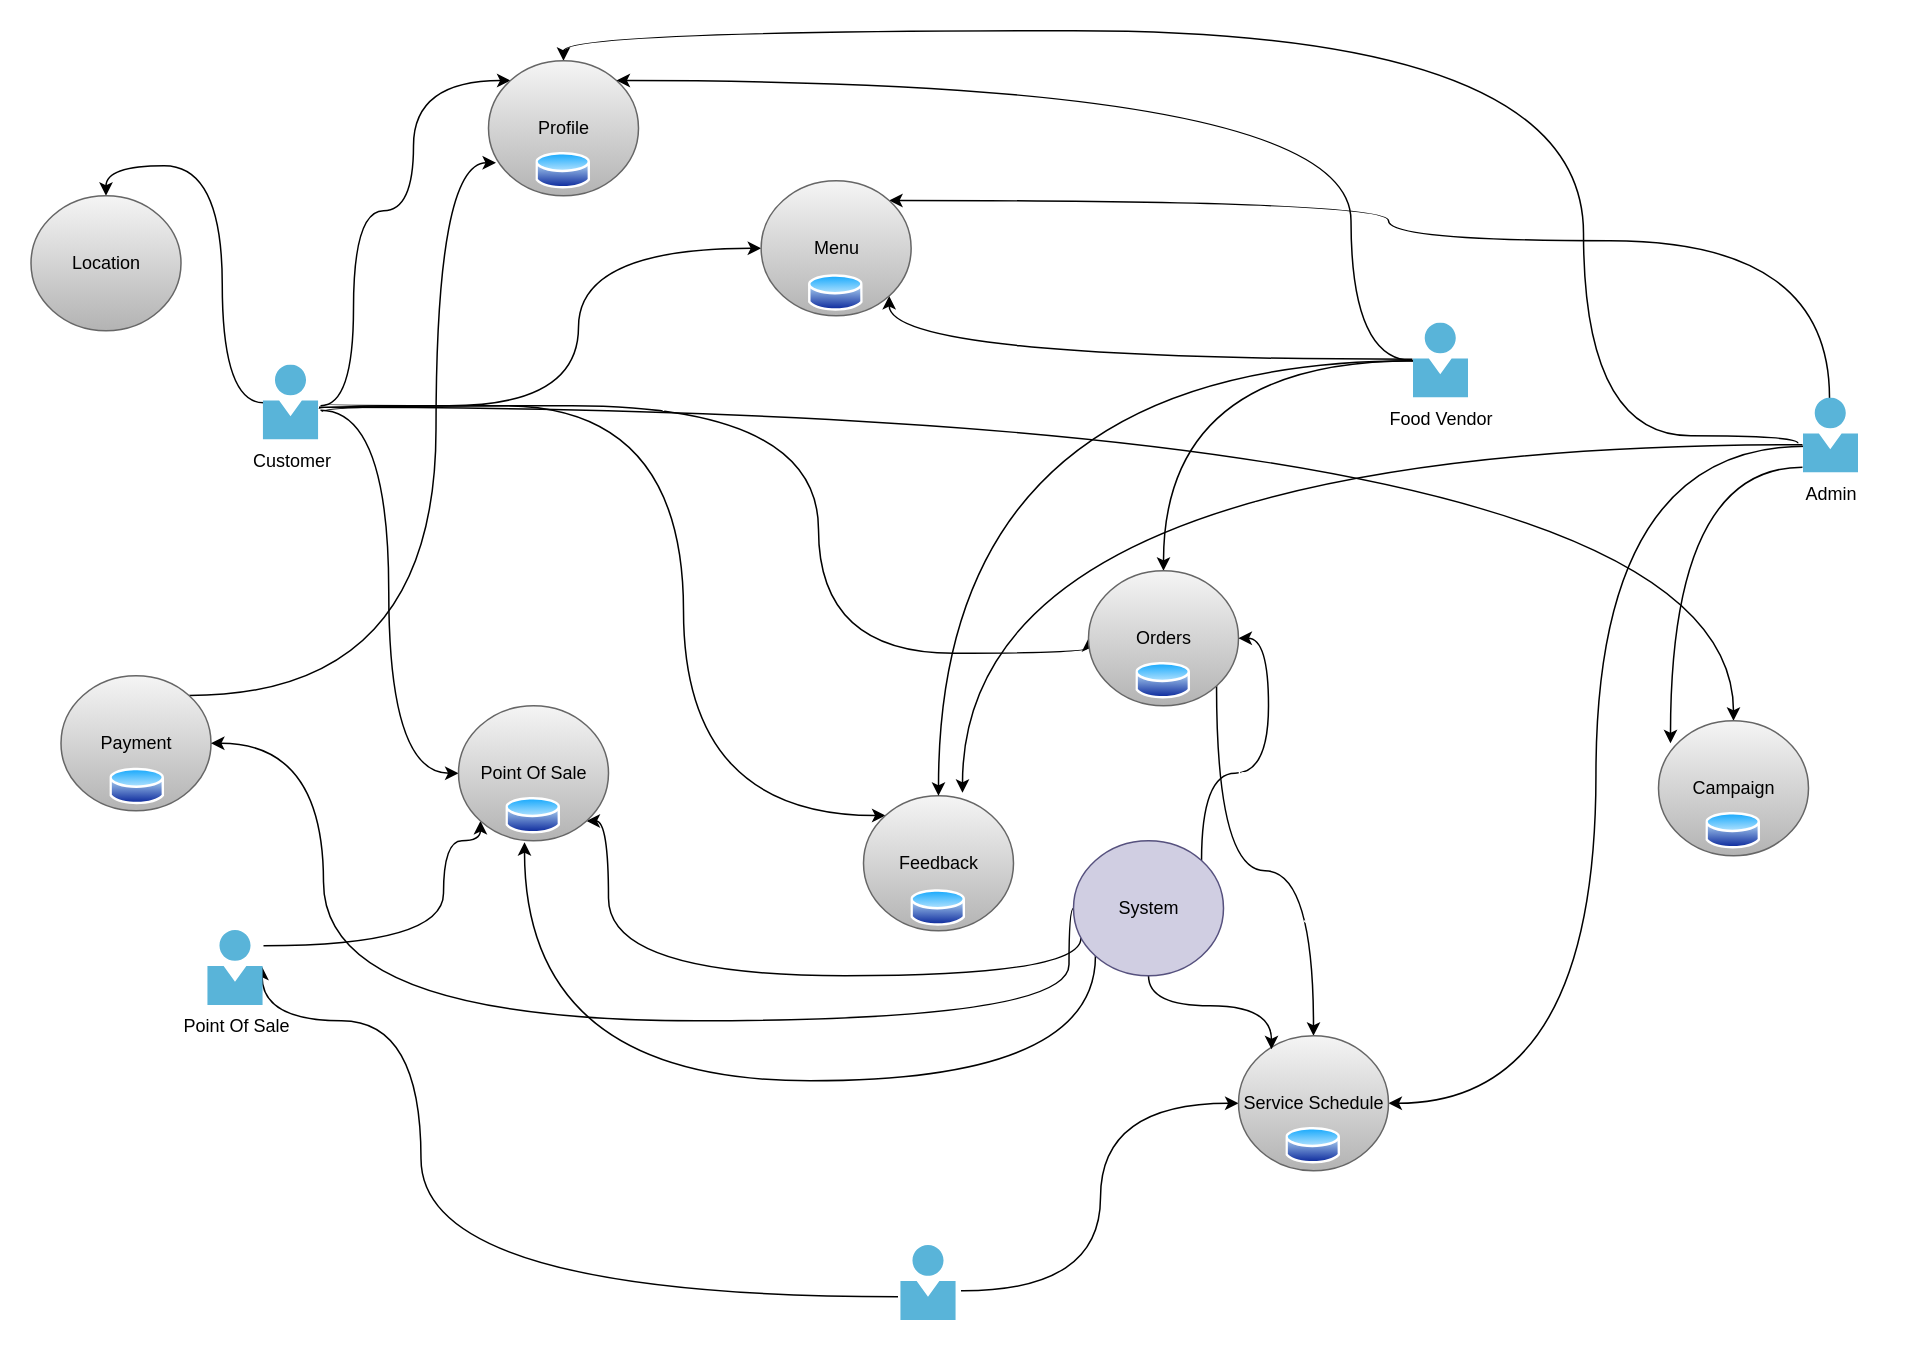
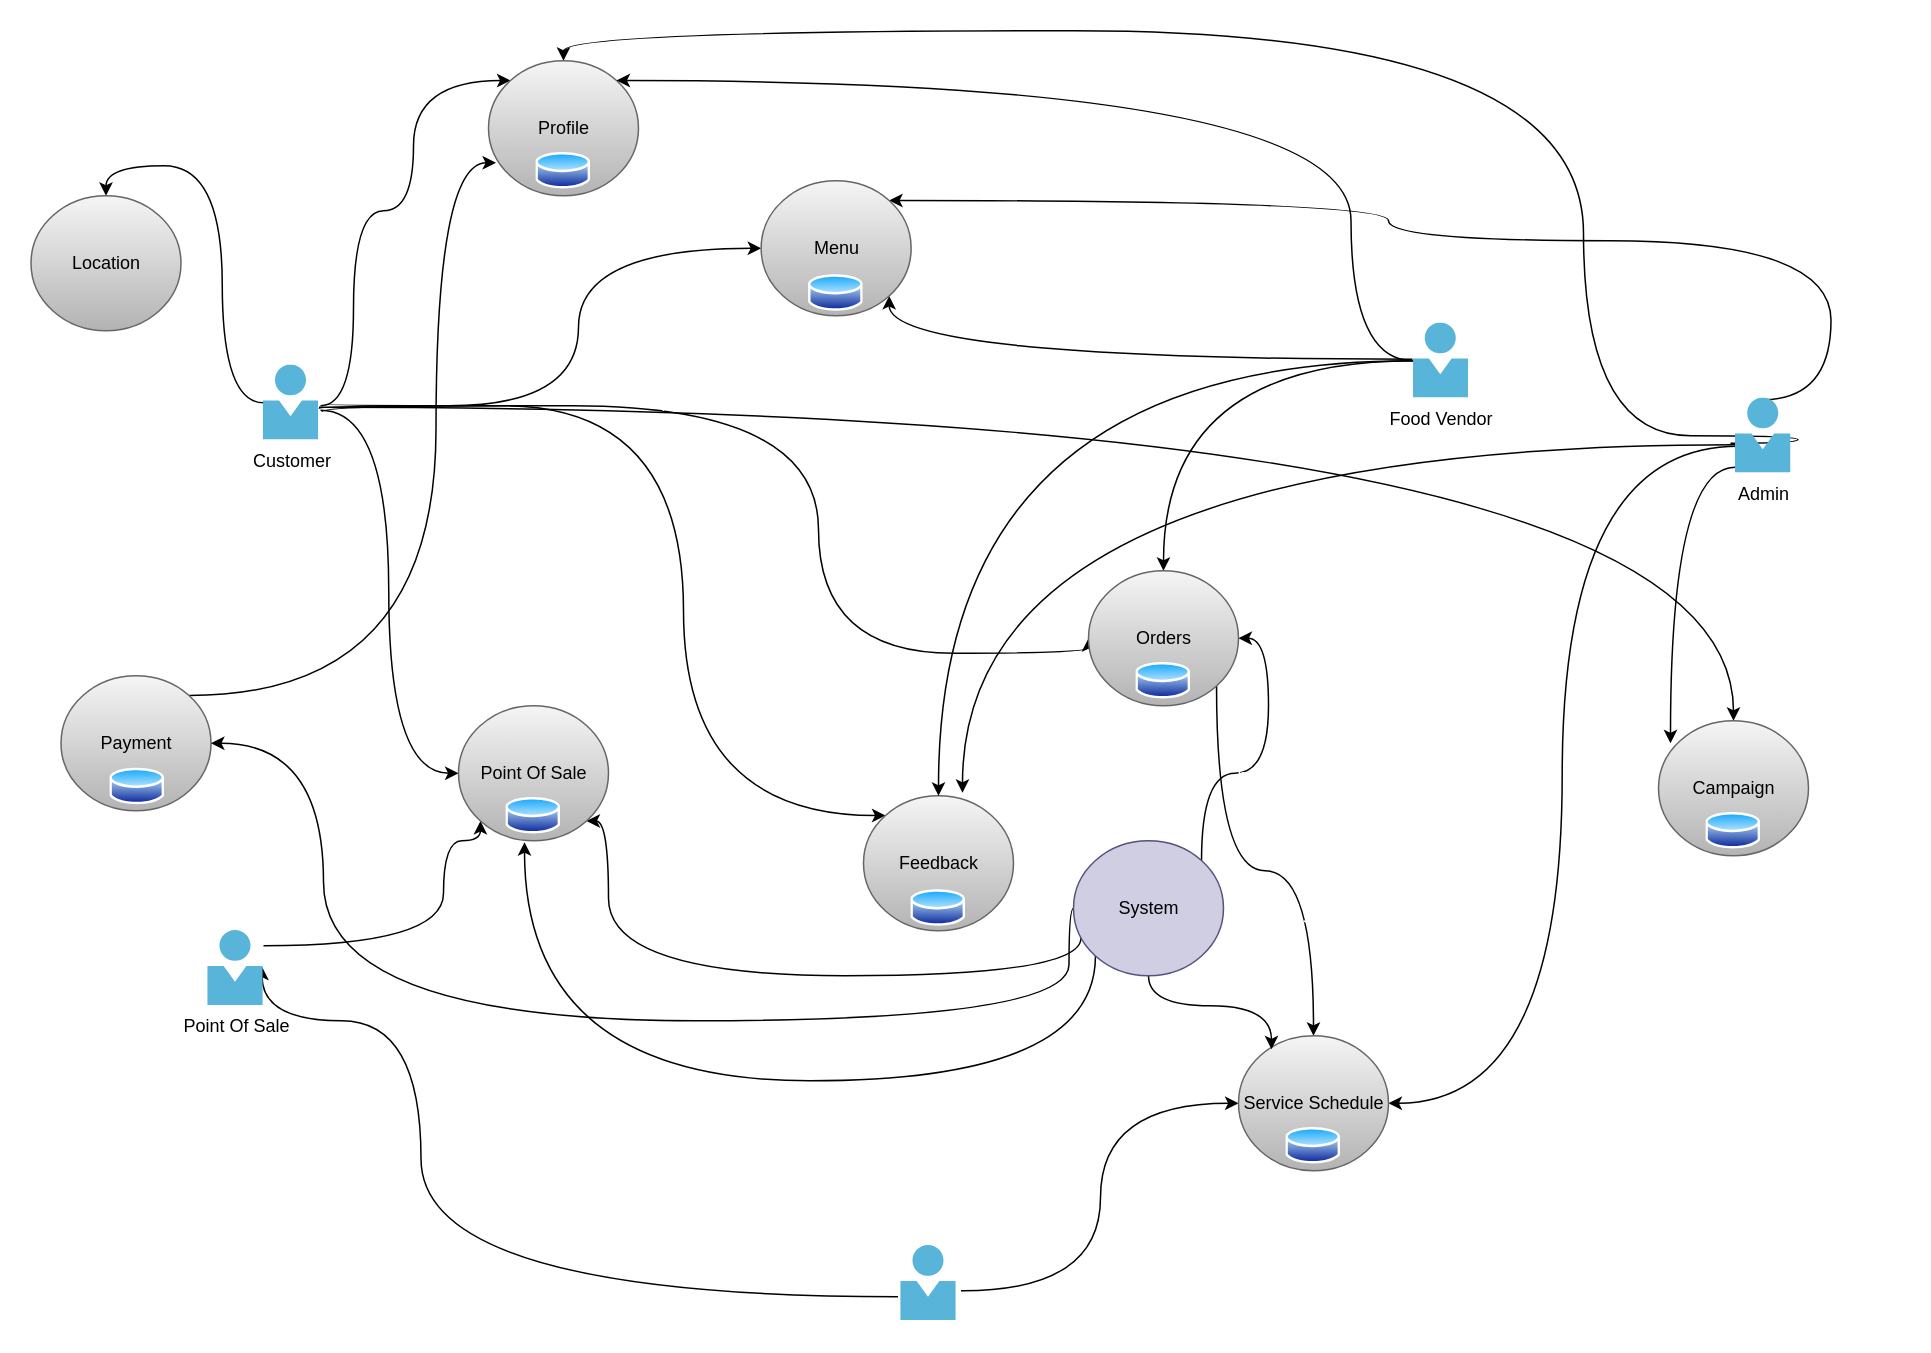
(1831, 436) -> (1763, 436)
